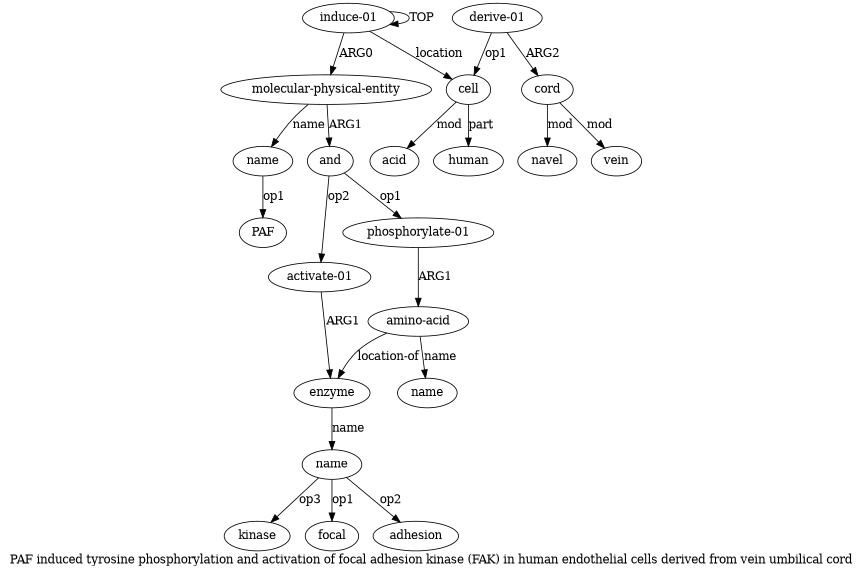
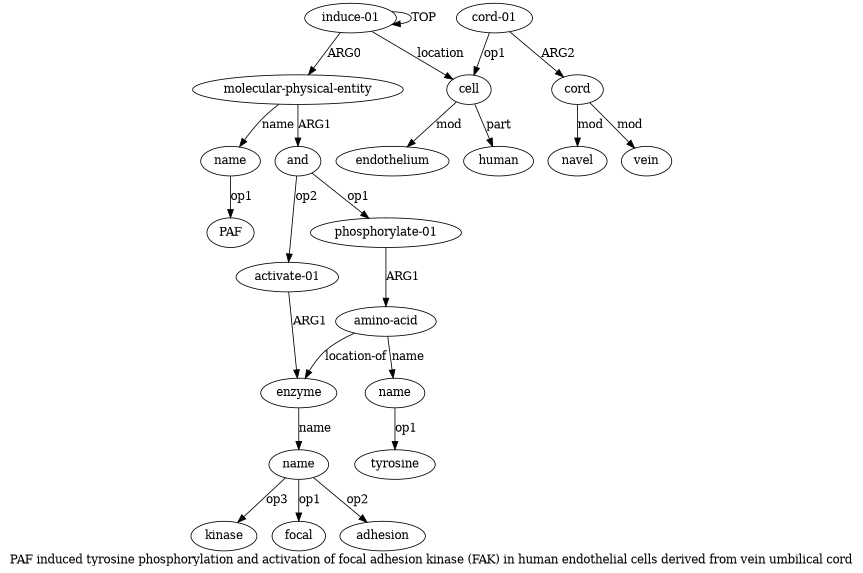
(497, 18) -> (494, 18)
(394, 161) -> (393, 161)
none -> (395, 465)
